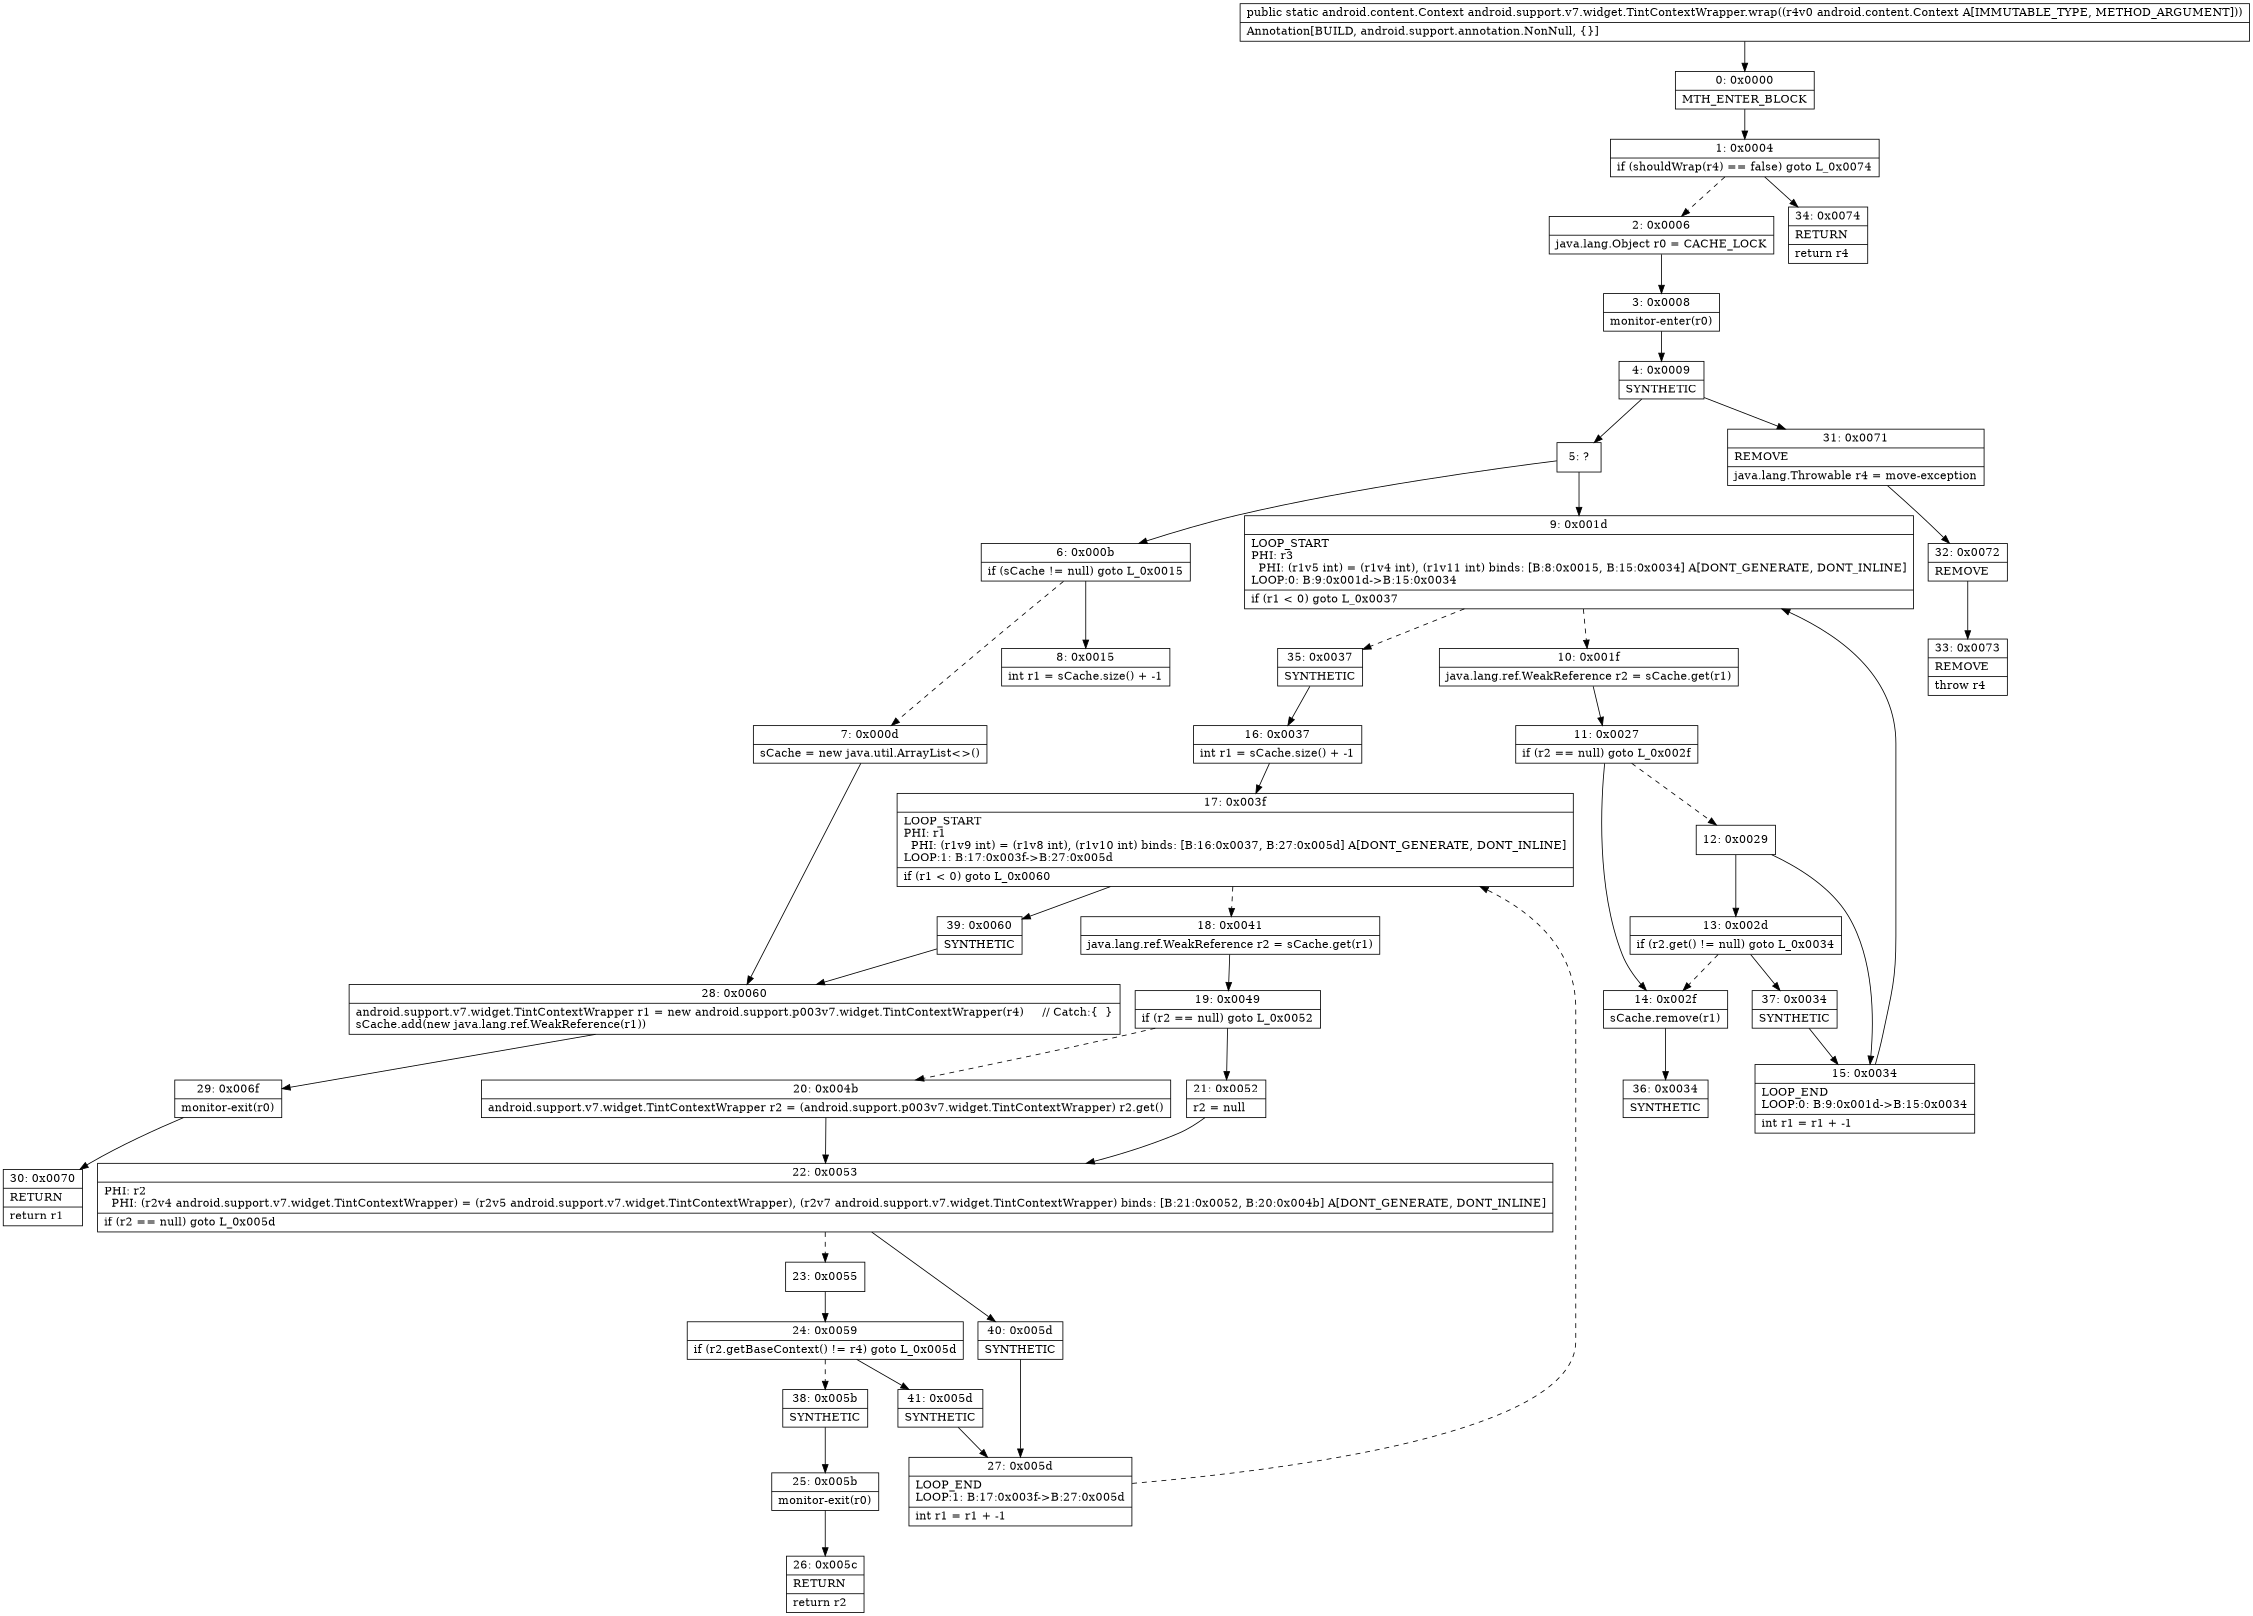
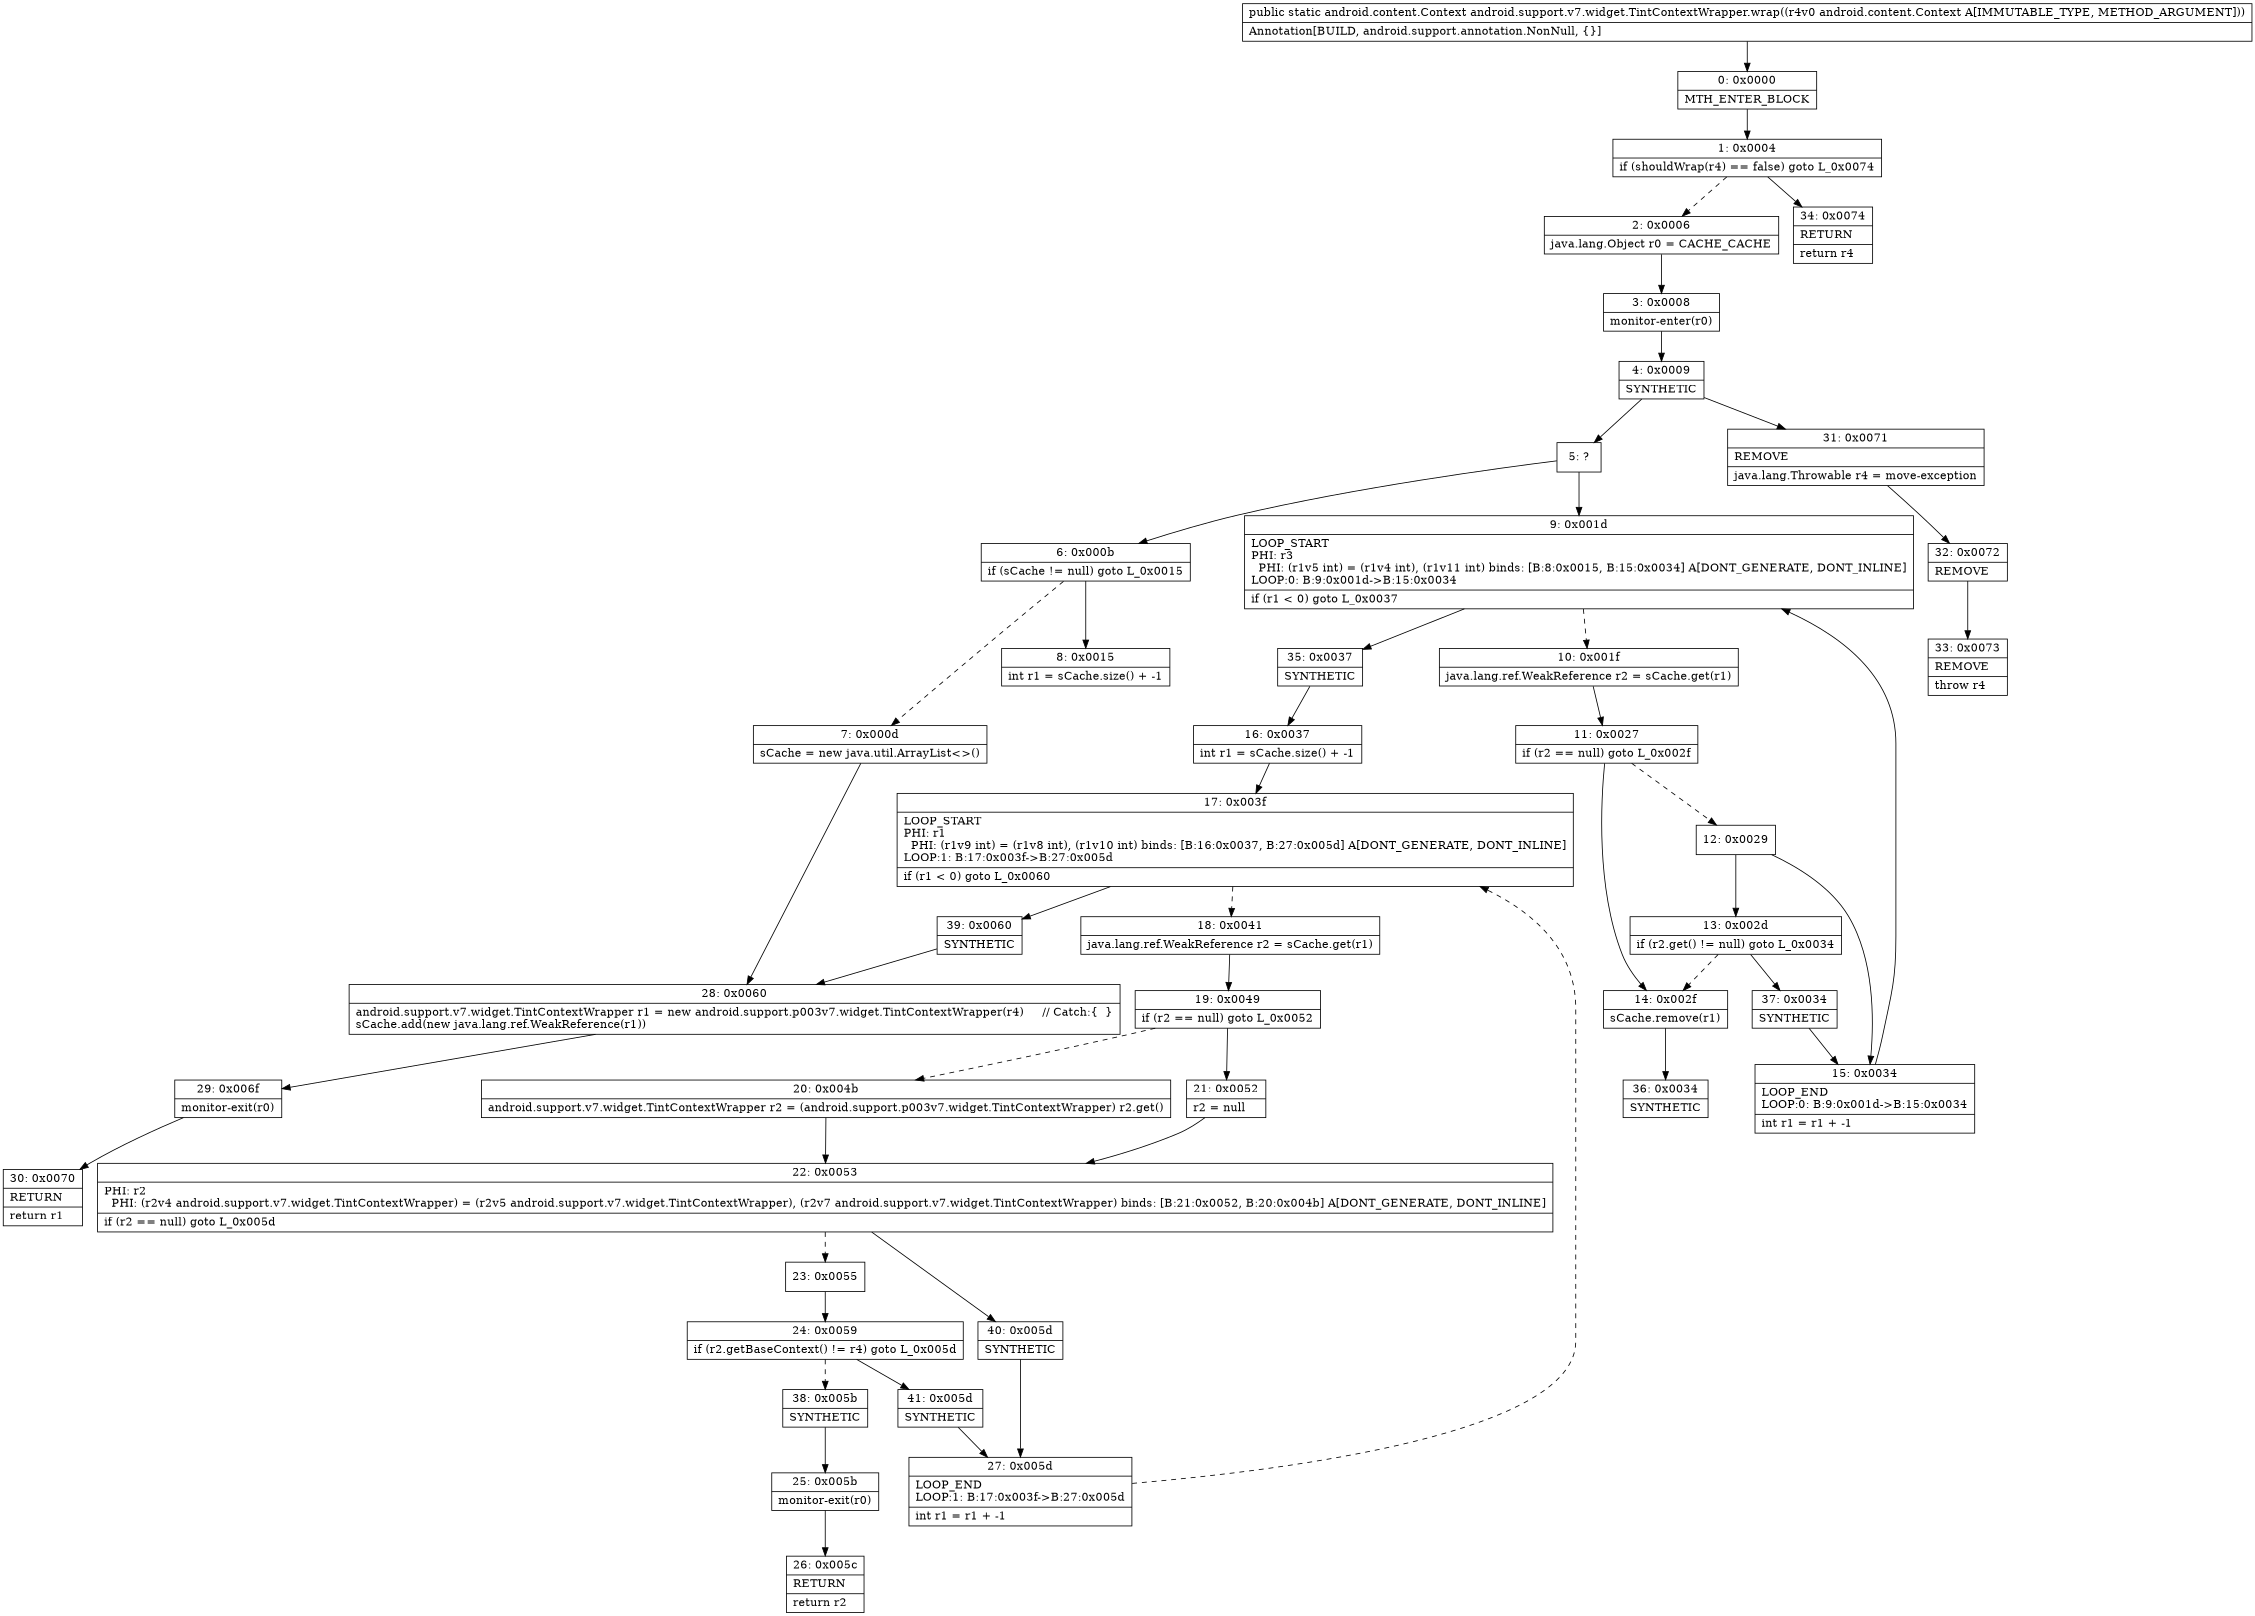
(1662, 244) -> (1662, 244)
(1417, 628) -> (1417, 628)
